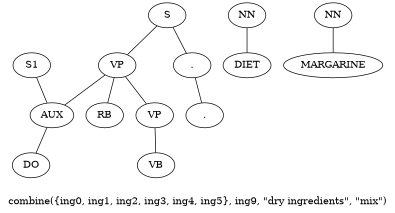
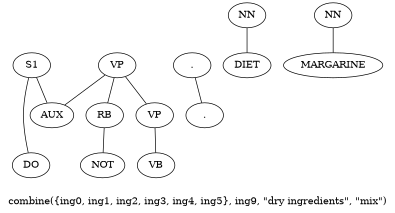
(167, 15) -> none
(41, 140) -> (23, 115)
none -> (103, 165)
